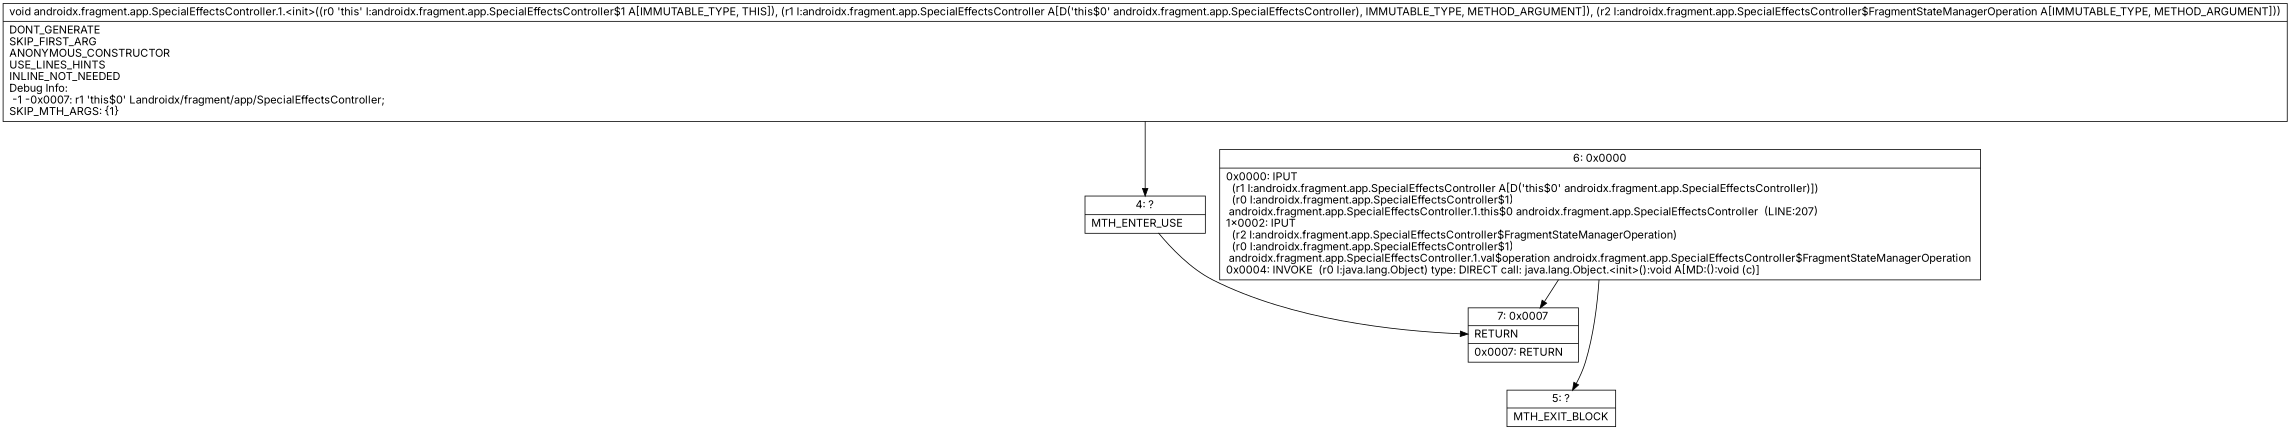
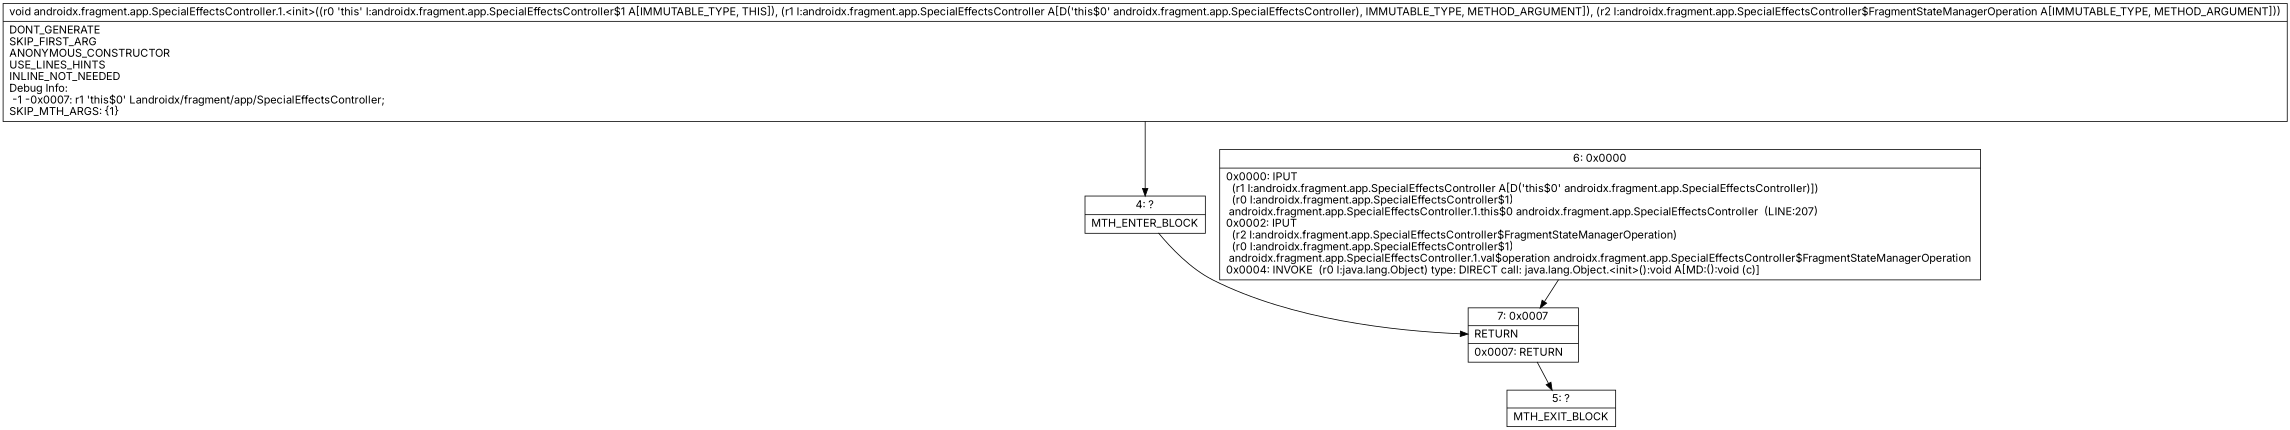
(1137, 224) -> (1145, 224)
(1264, 224) -> (1265, 224)
(1592, 333) -> (1543, 373)
